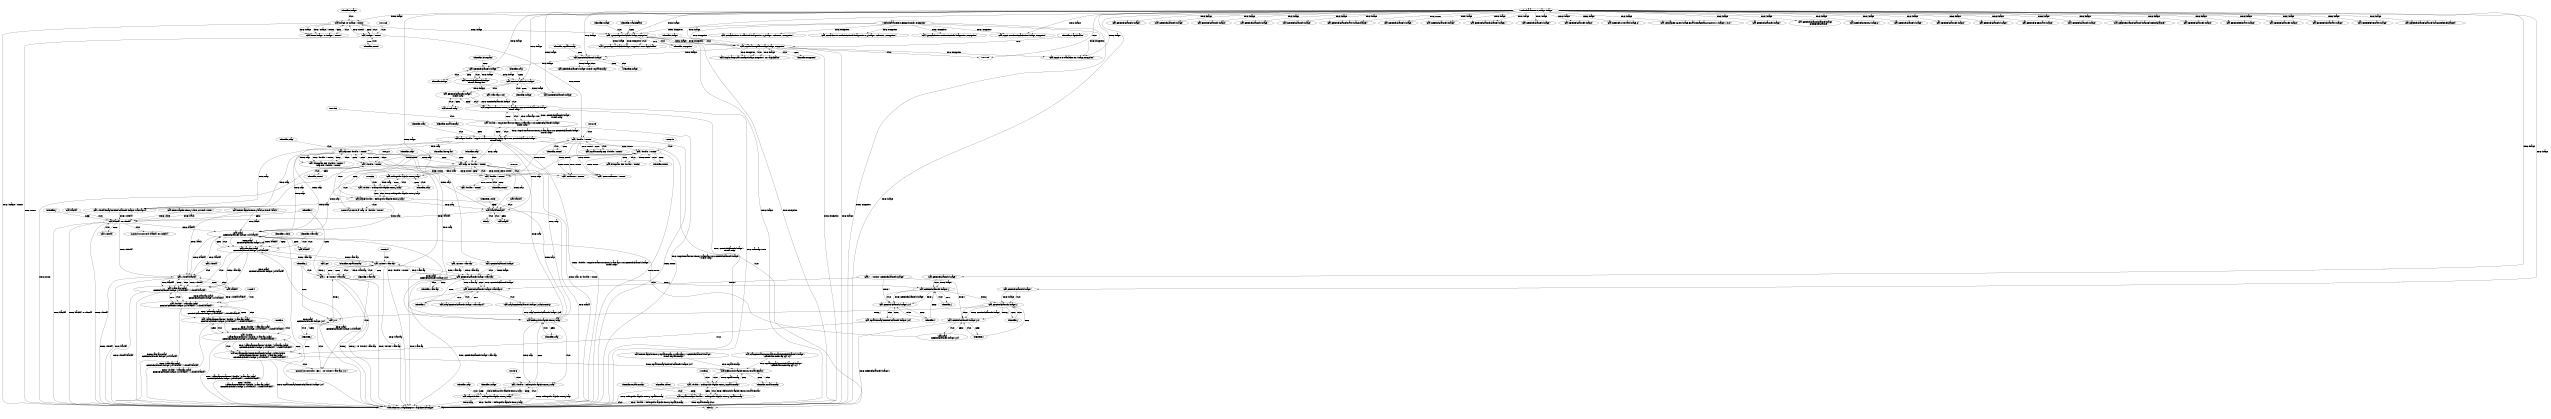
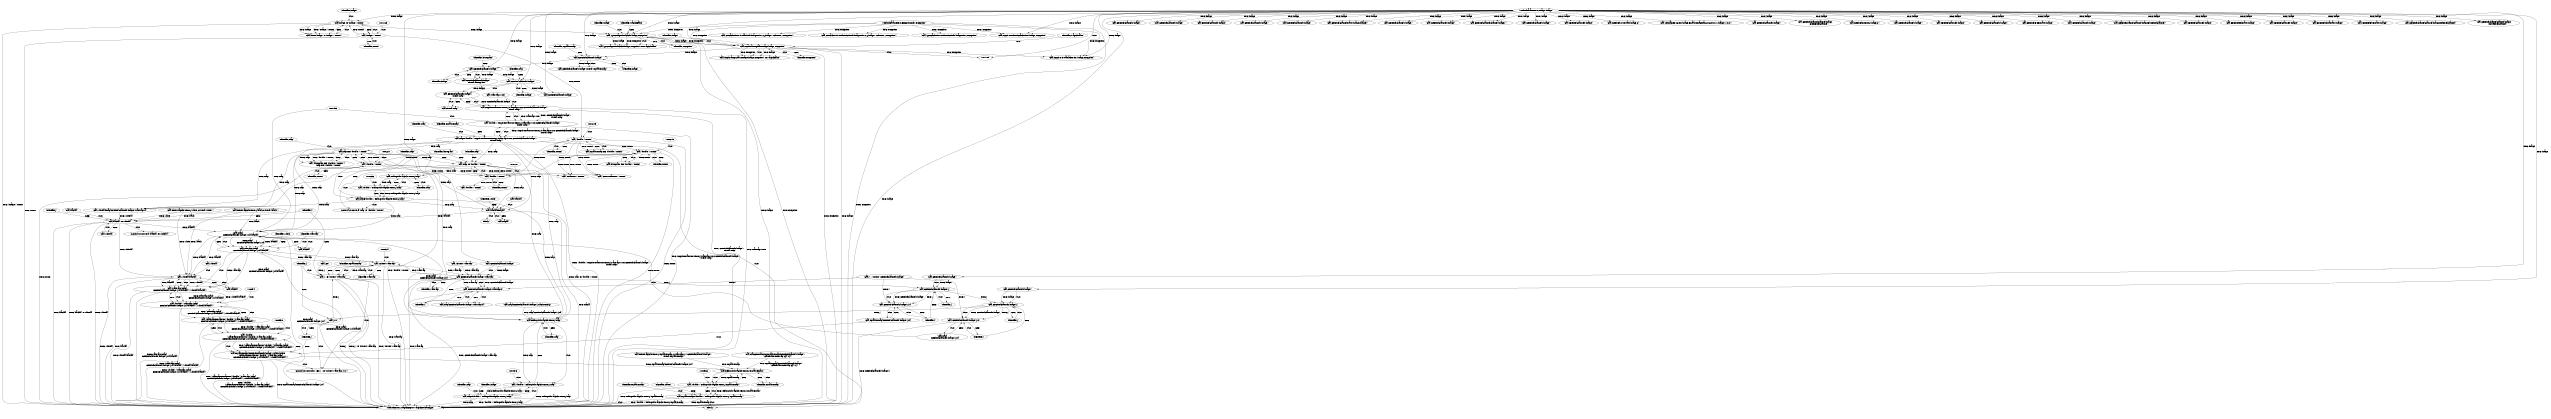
(1435, 16) -> (1435, 16)
none -> (2494, 23)
(345, 183) -> (272, 160)
none -> (179, 242)
(504, 297) -> (480, 298)
